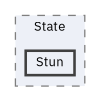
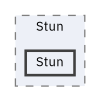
(50, 28) -> (50, 28)
